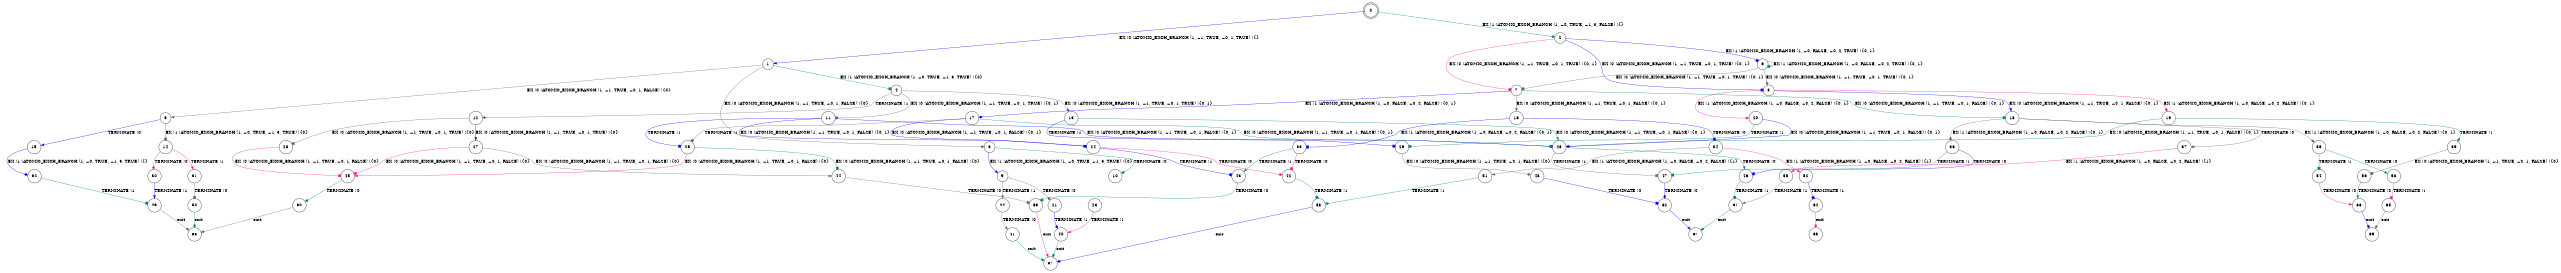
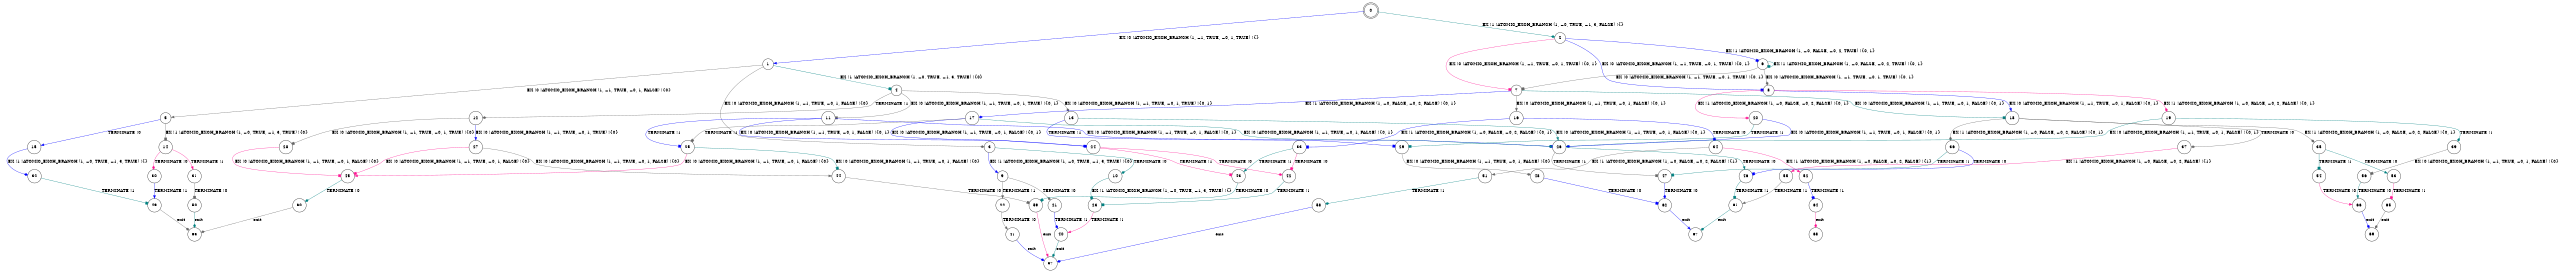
(1165, 159) -> (1165, 159)
none -> (1096, 184)
(1308, 185) -> (1197, 201)
(1027, 251) -> (1027, 251)
